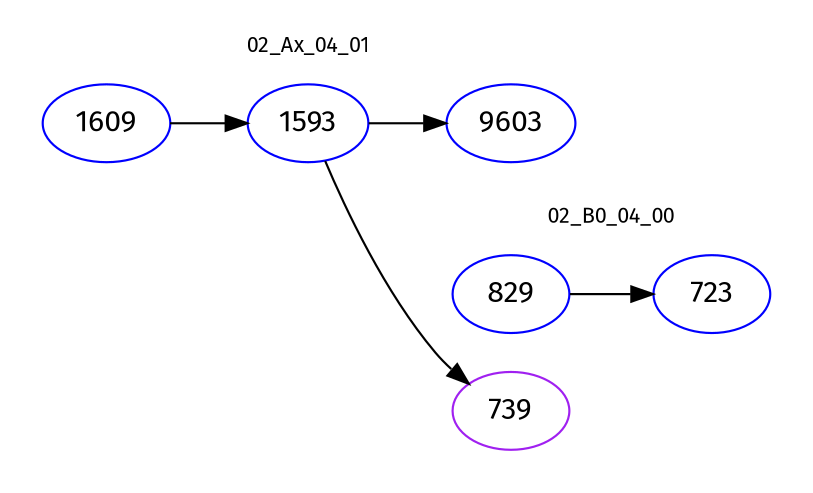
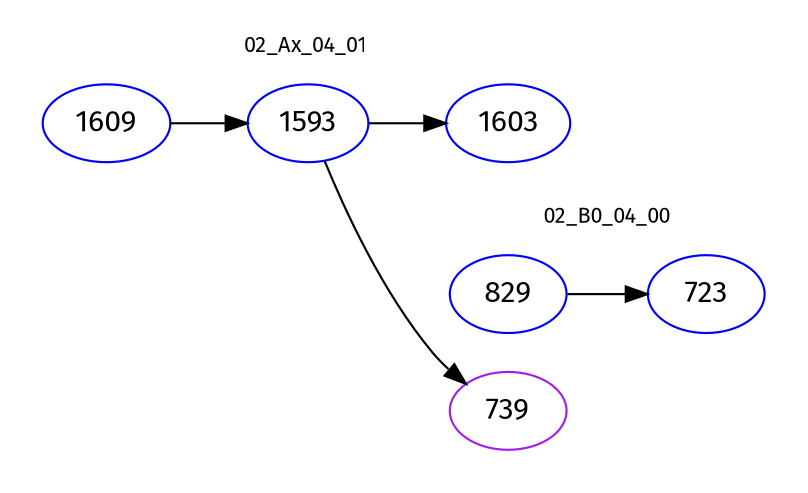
(511, 123) -> (508, 123)
